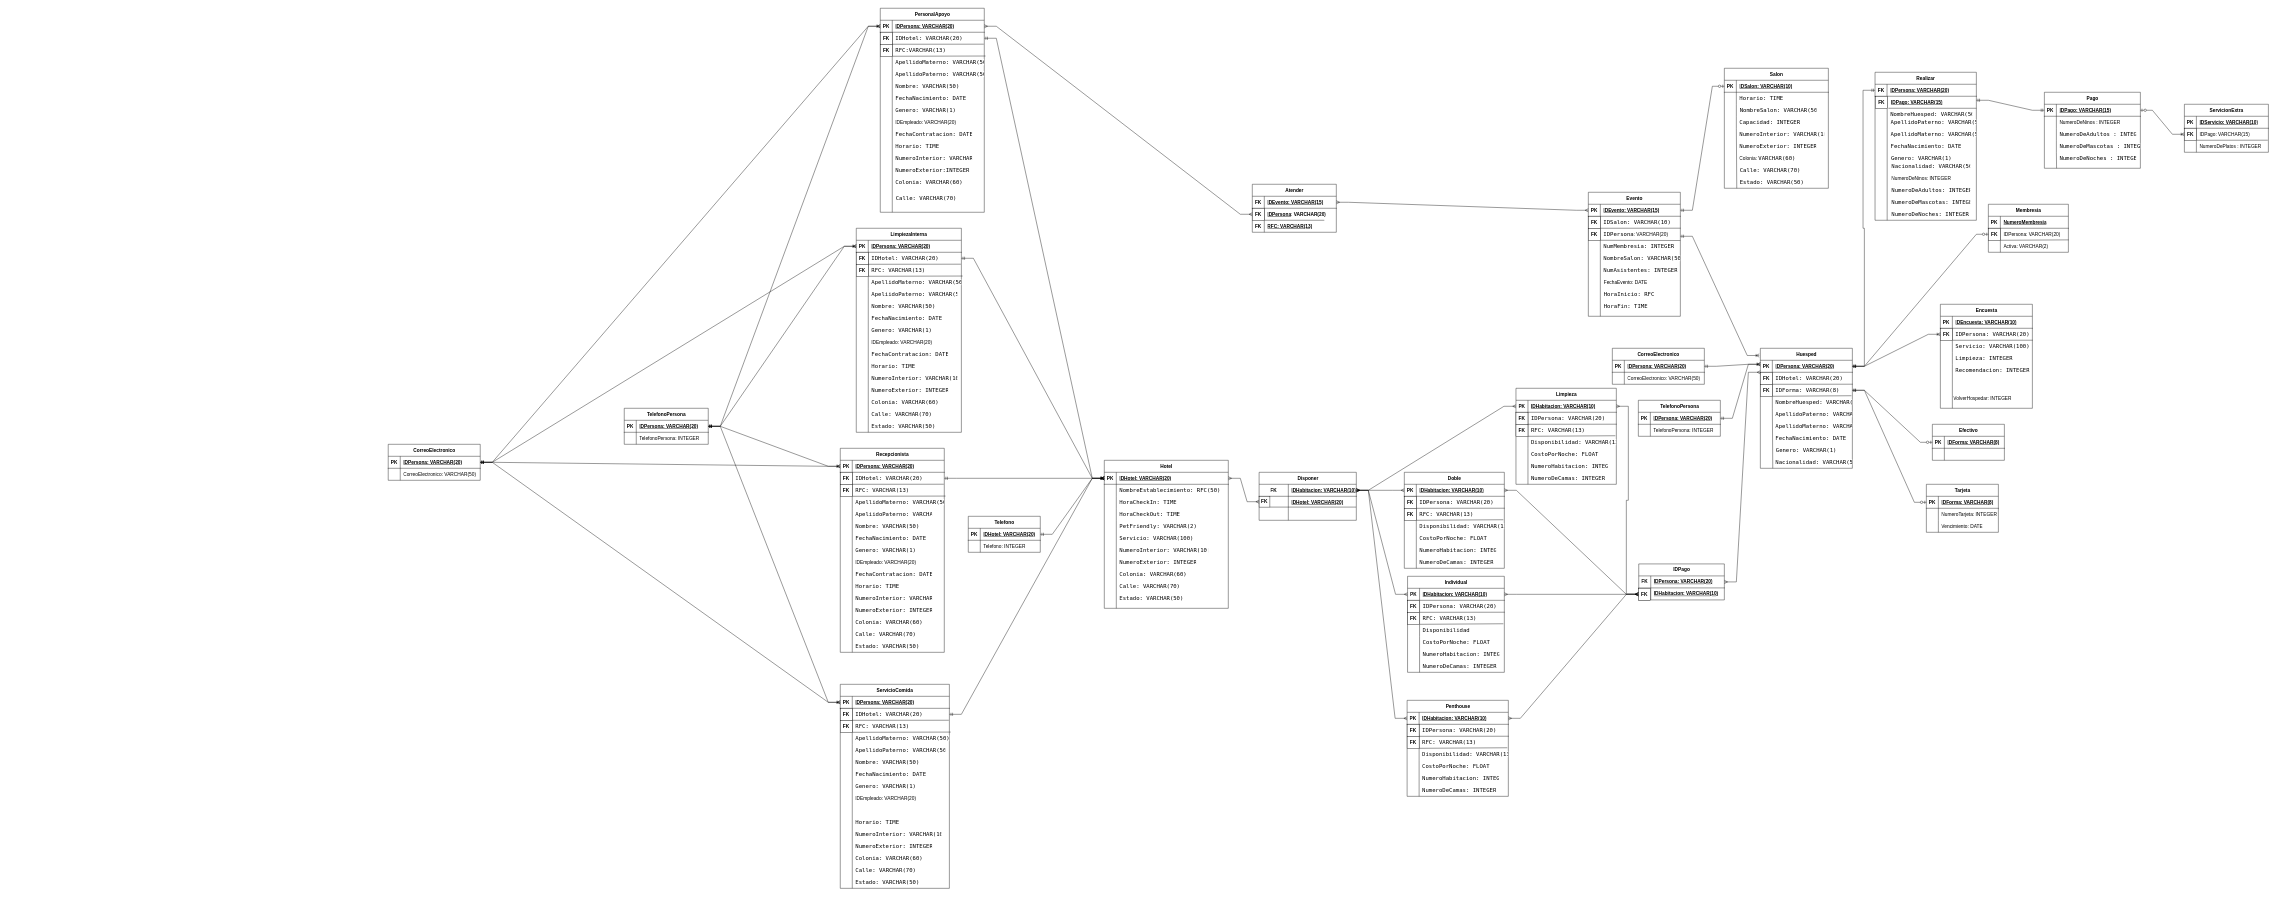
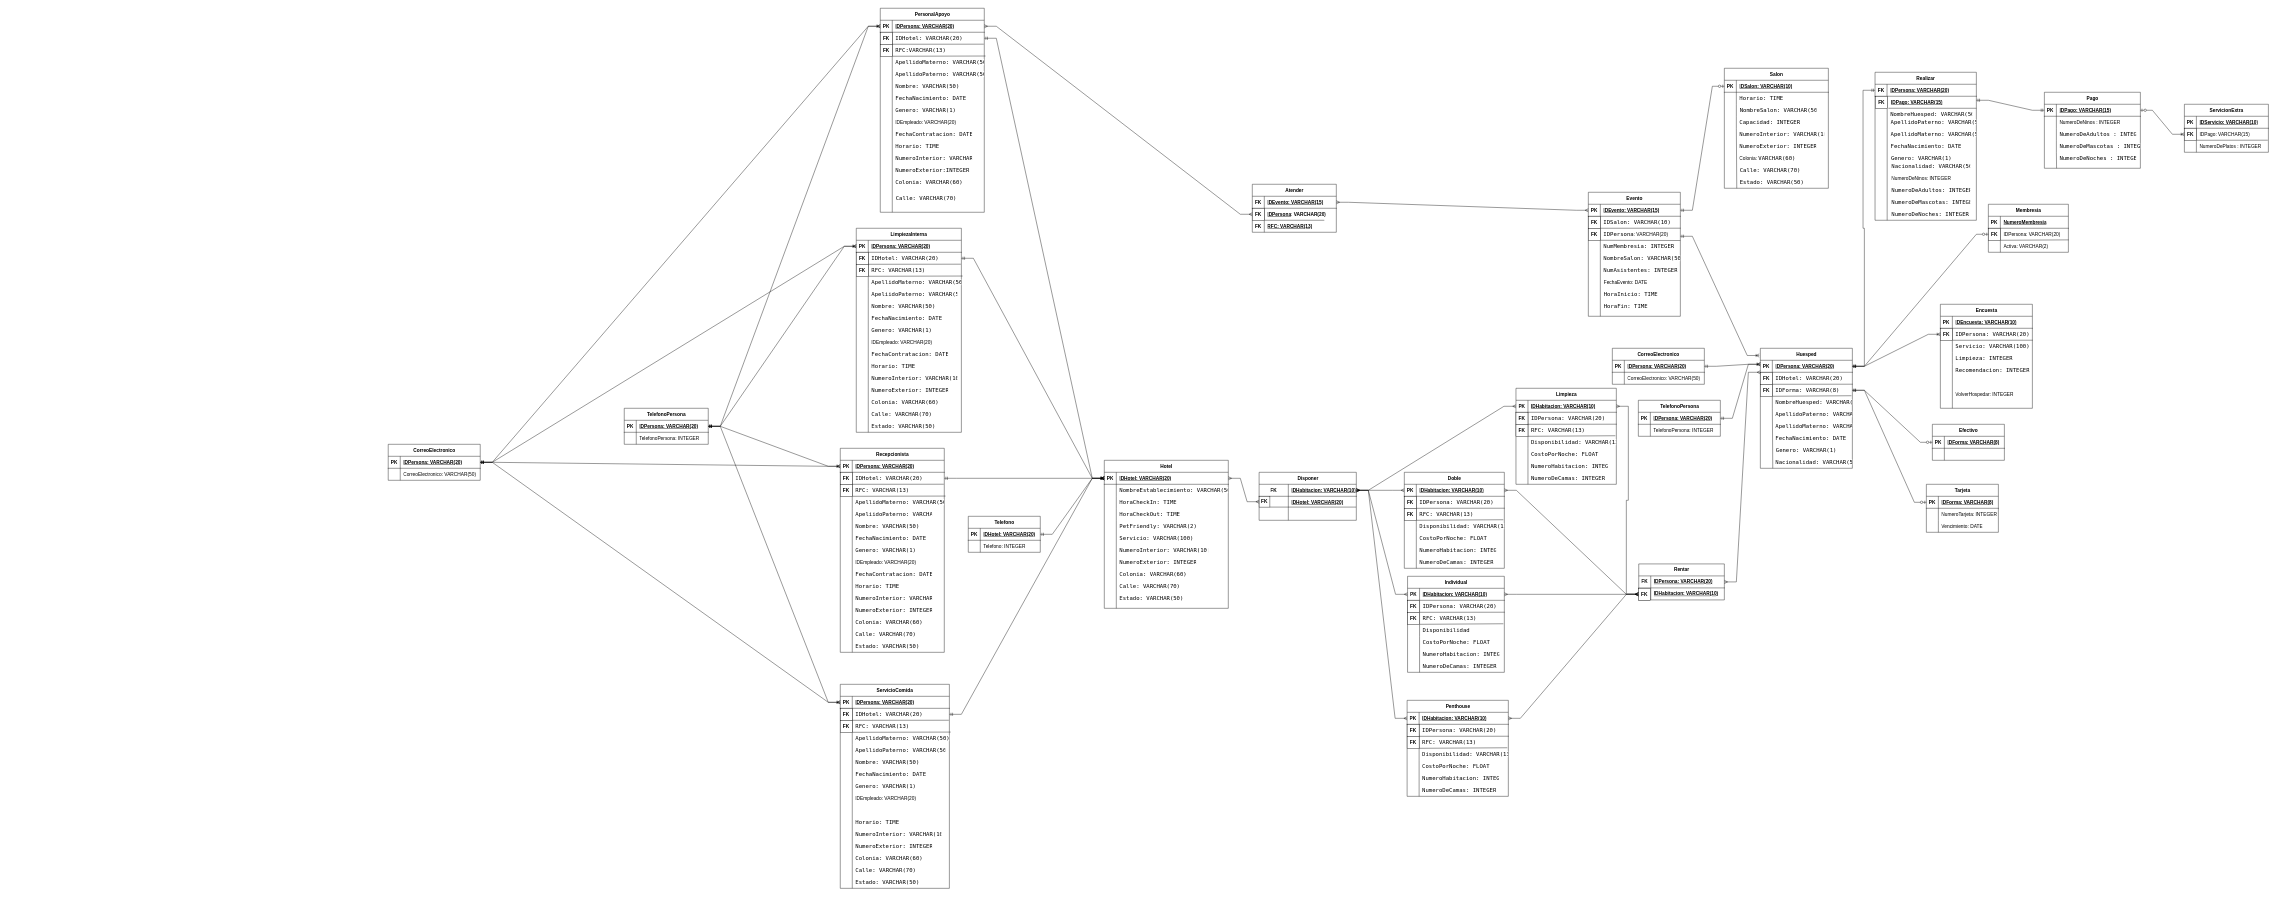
(1621, 294) -> (1623, 294)
(1990, 398) -> (1992, 394)
(1157, 490) -> (1162, 490)
(1682, 570) -> (1682, 570)
